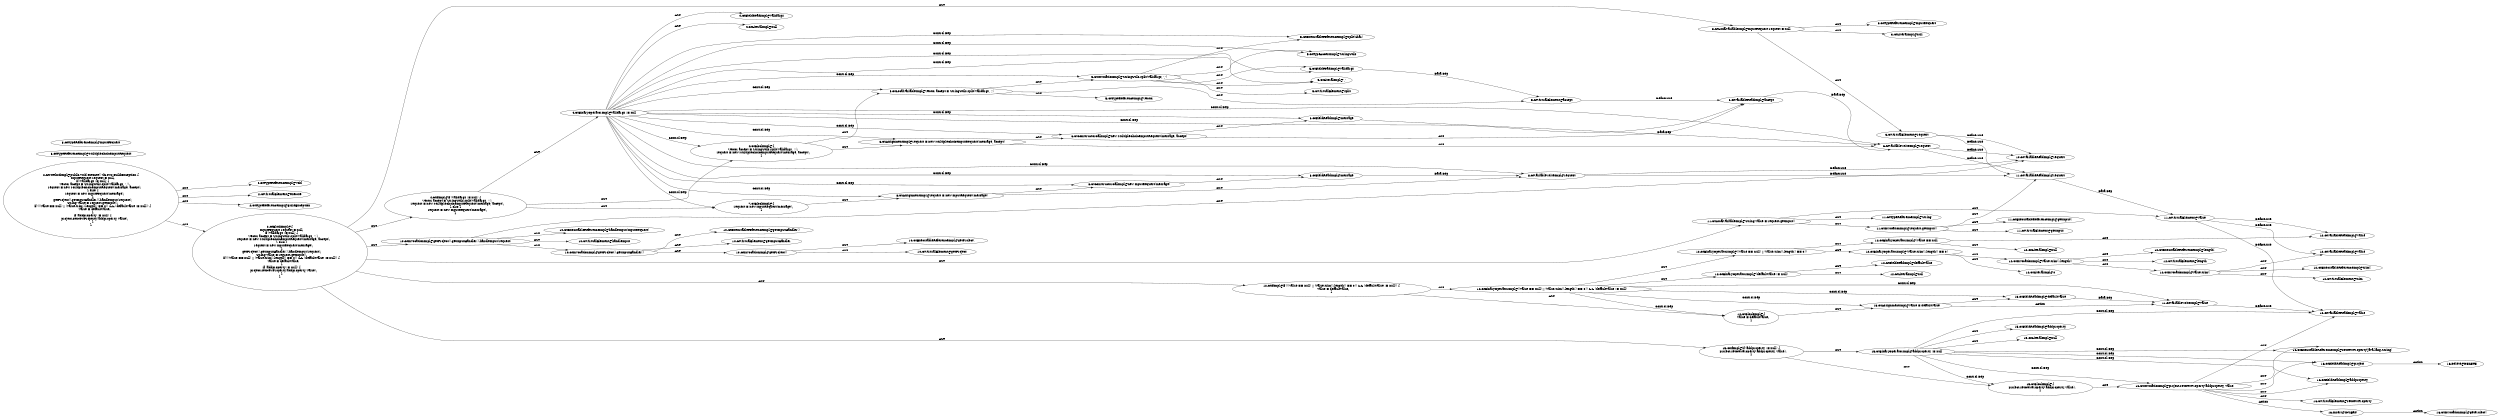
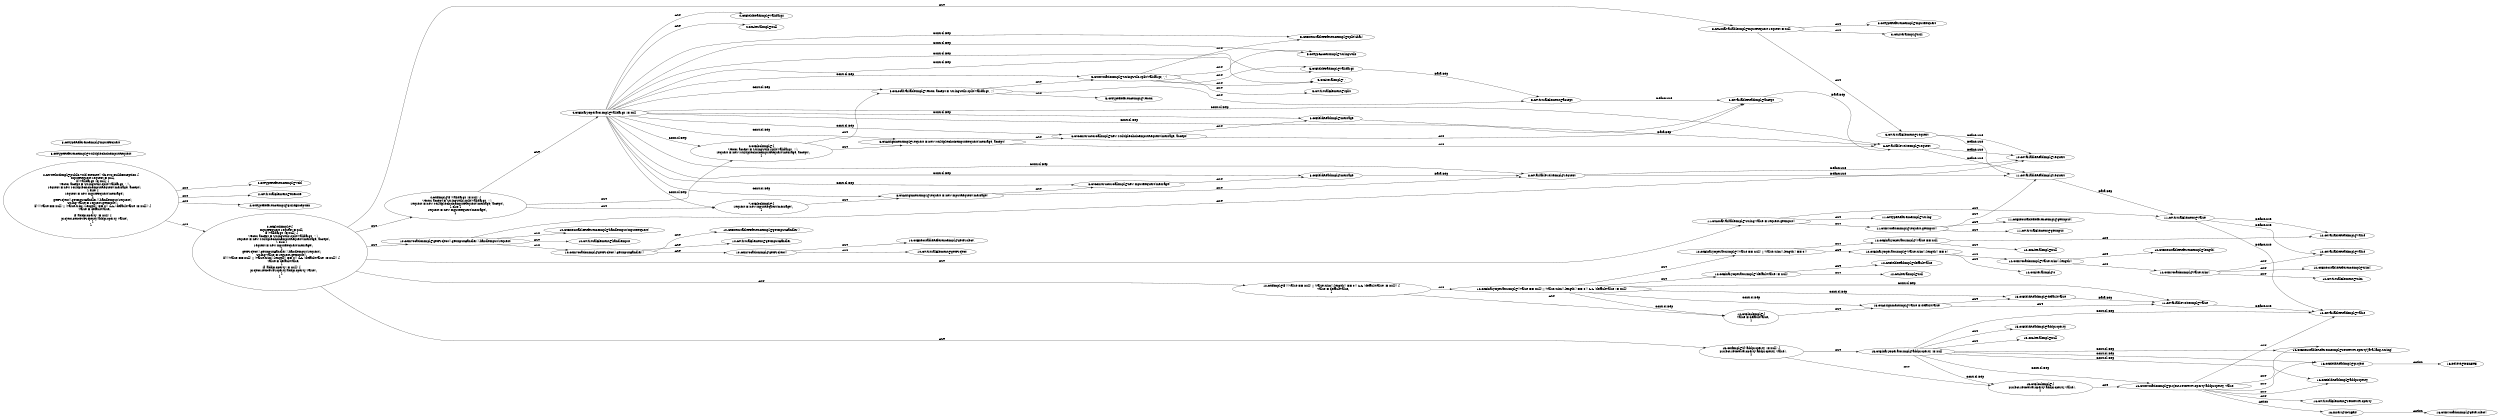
(2185, 261) -> none
(2040, 304) -> (2040, 304)
